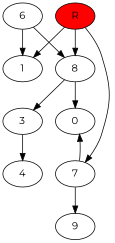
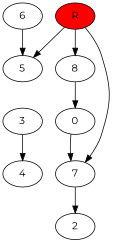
(46, 39) -> none
(23, 69) -> (23, 69)
(52, 92) -> none
(80, 151) -> (70, 144)
(75, 226) -> (75, 226)
